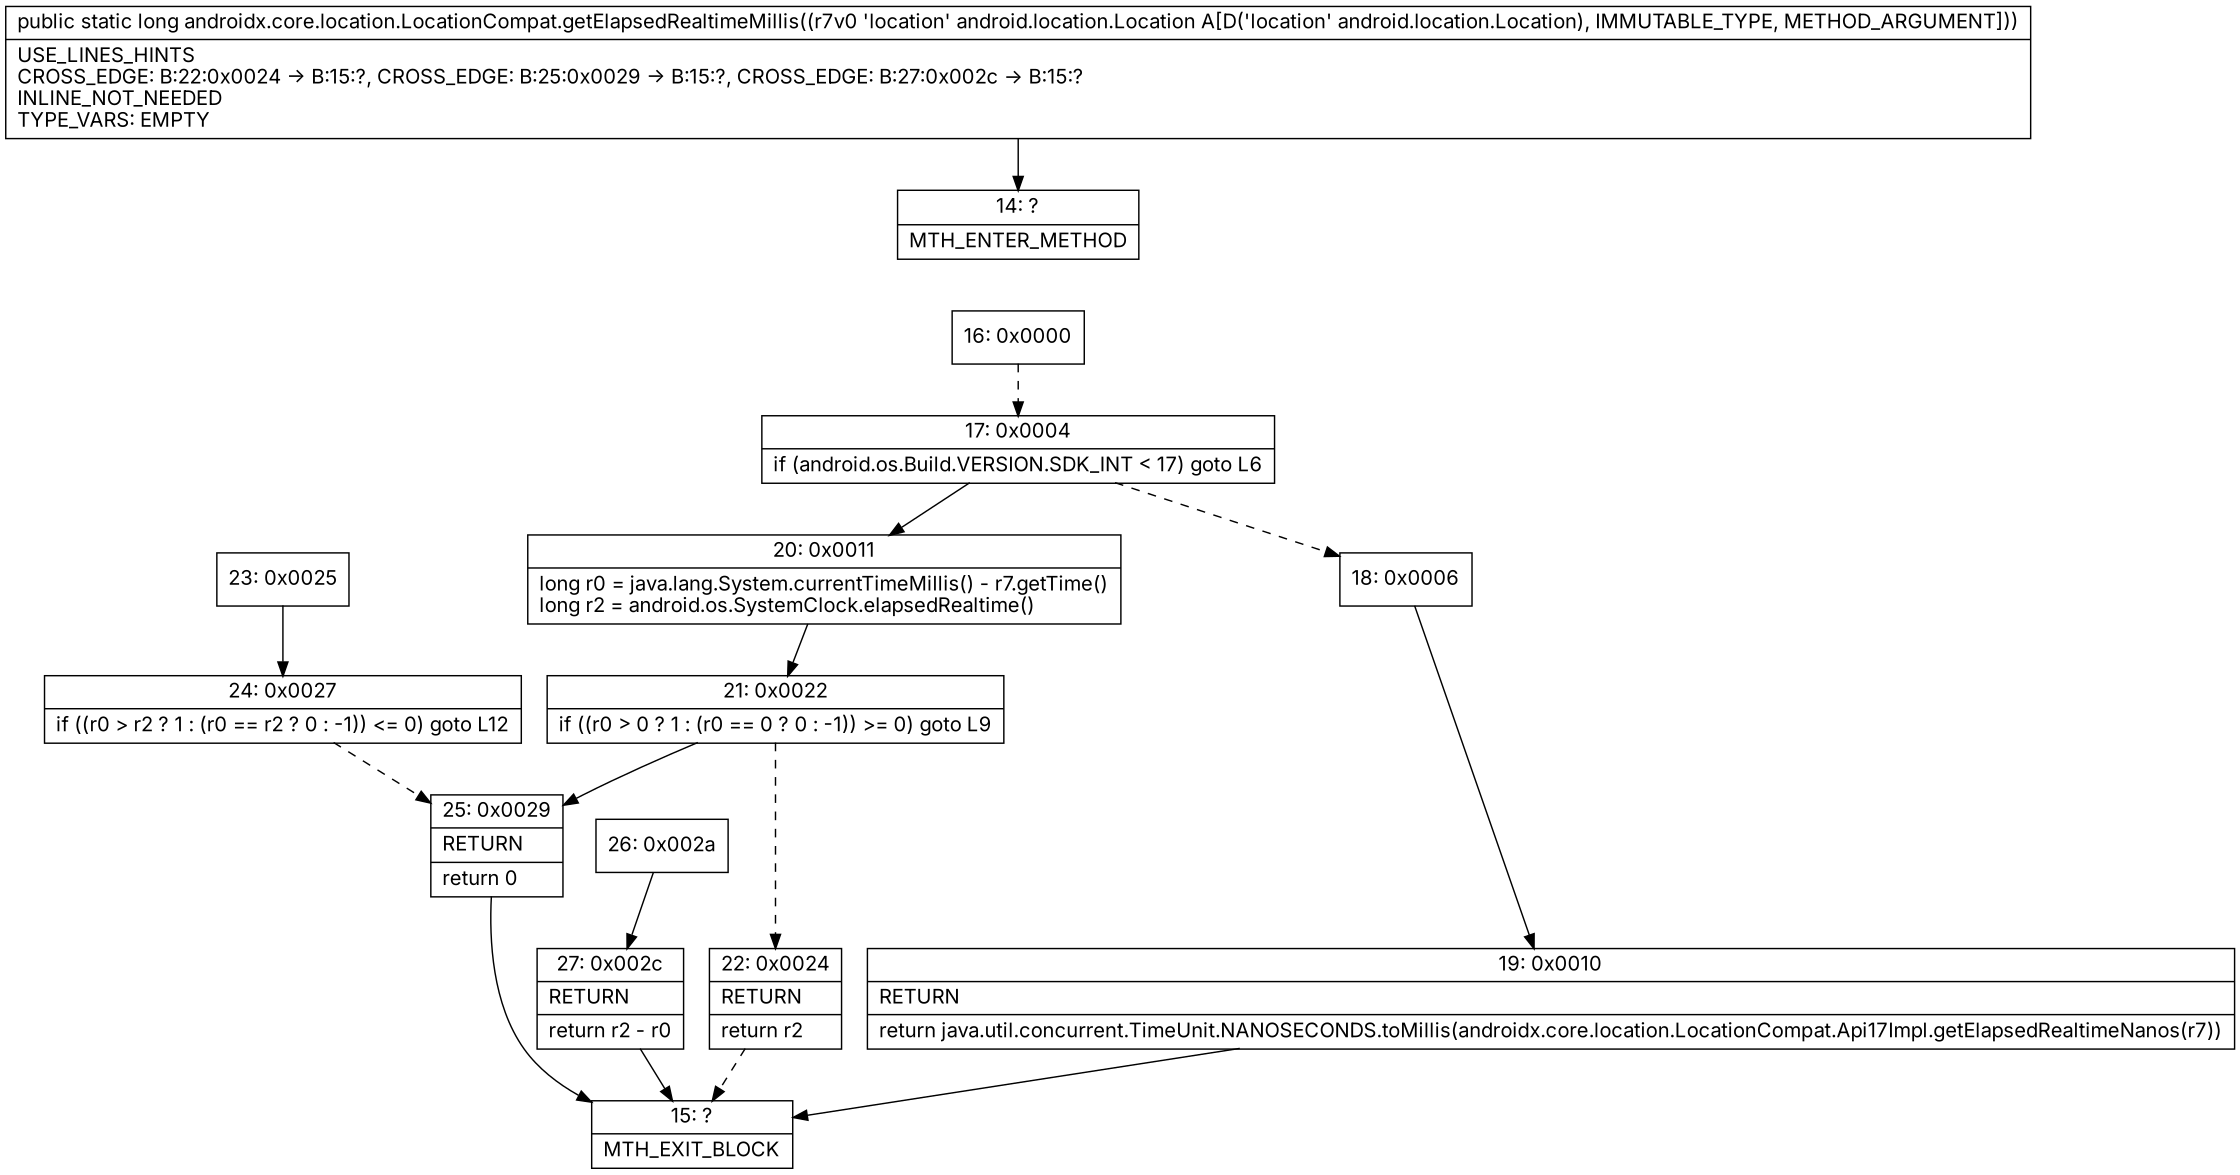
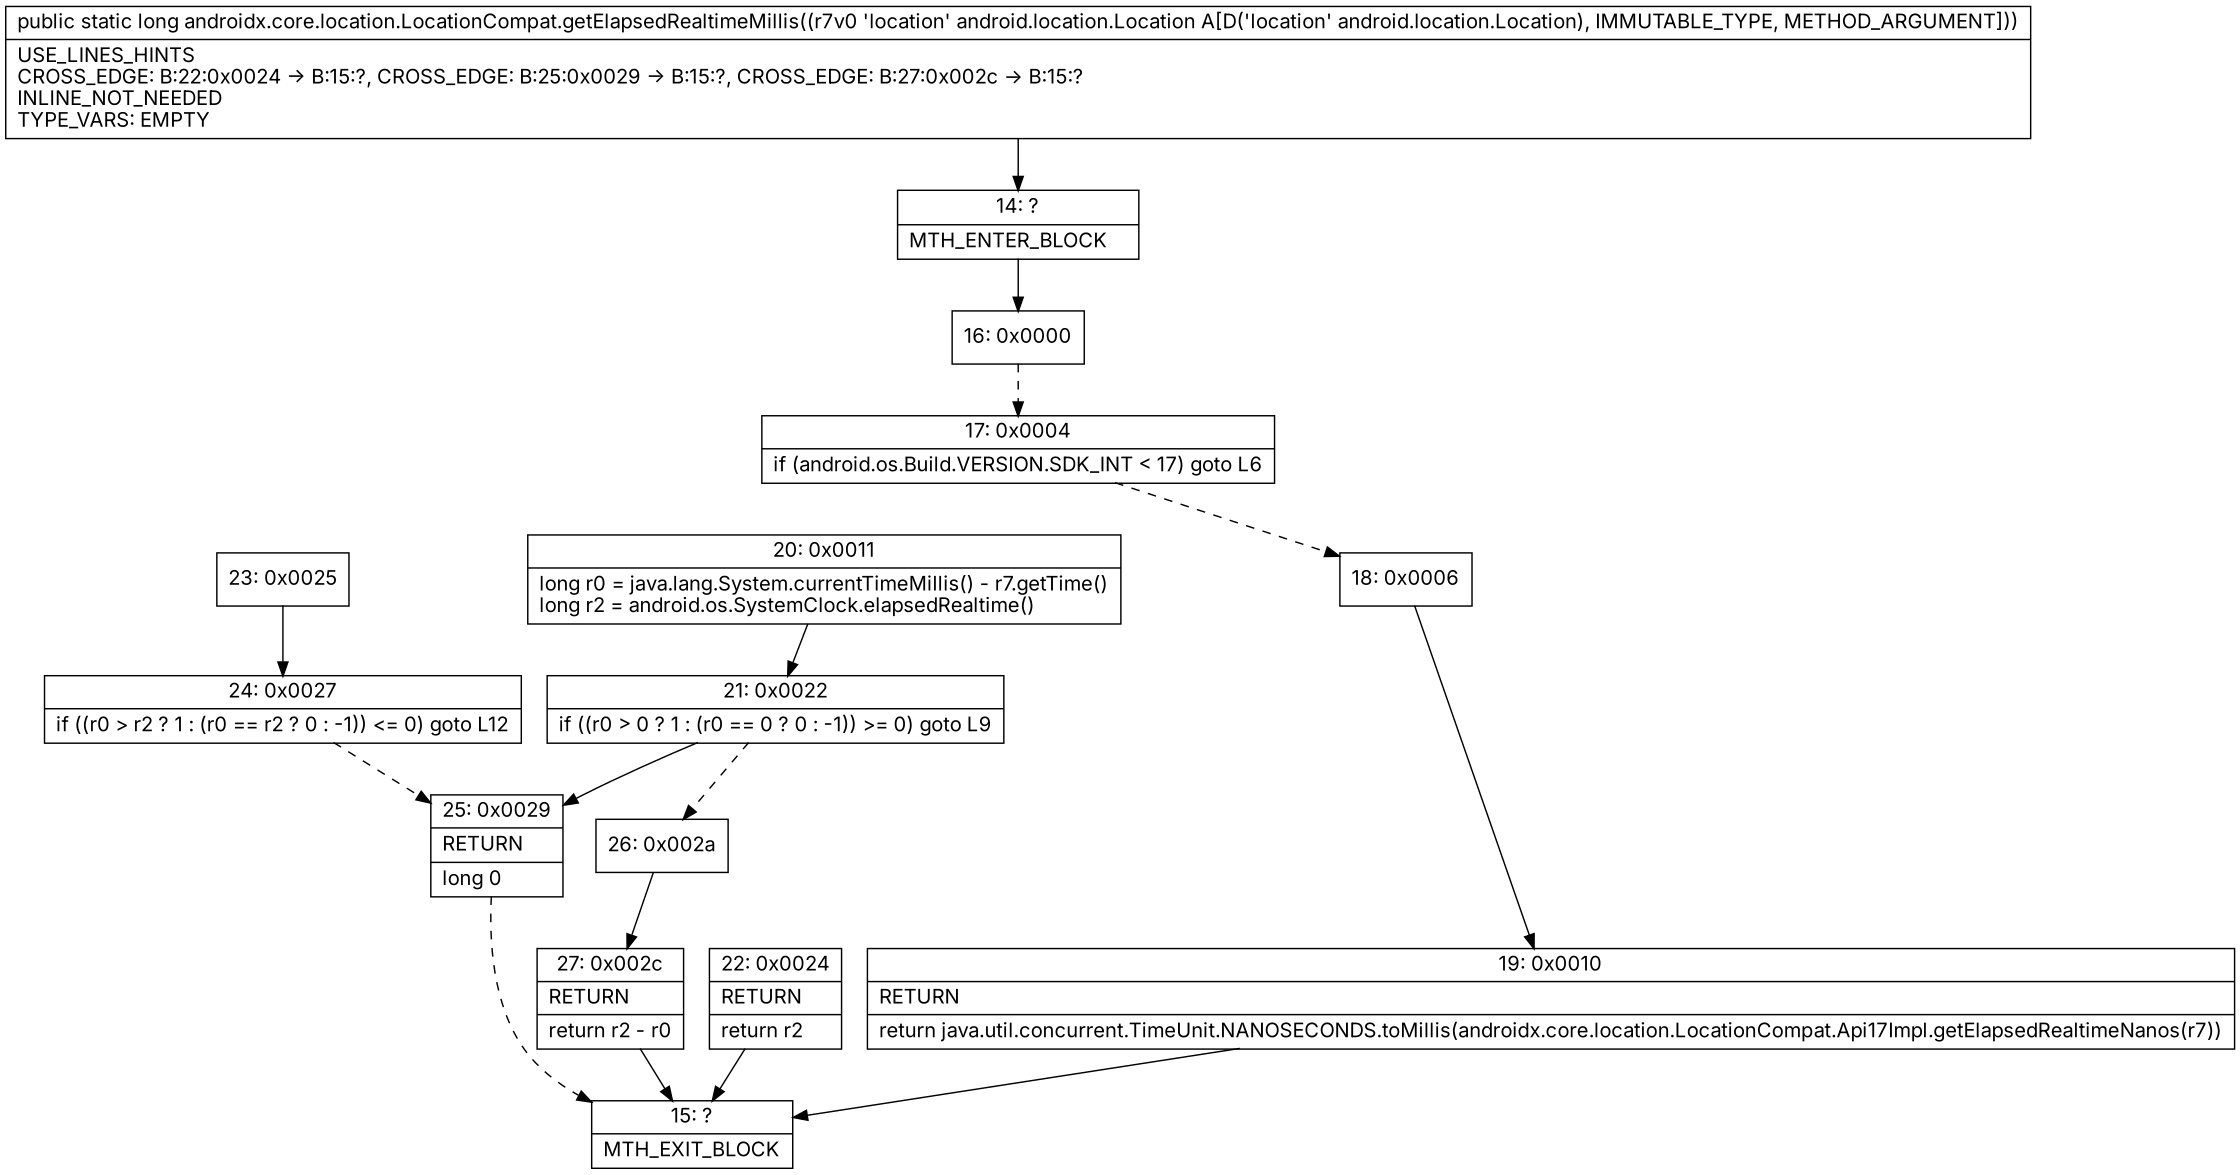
(1018, 241) -> (1009, 241)
none -> (1018, 278)
(936, 505) -> none
(776, 838) -> (721, 775)
(480, 879) -> (472, 879)
(505, 1010) -> (505, 1010)
(733, 1069) -> (733, 1069)
